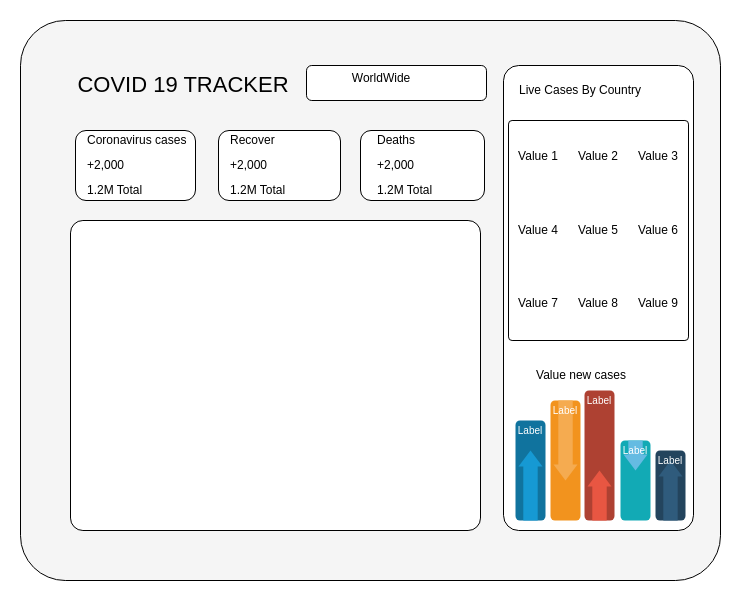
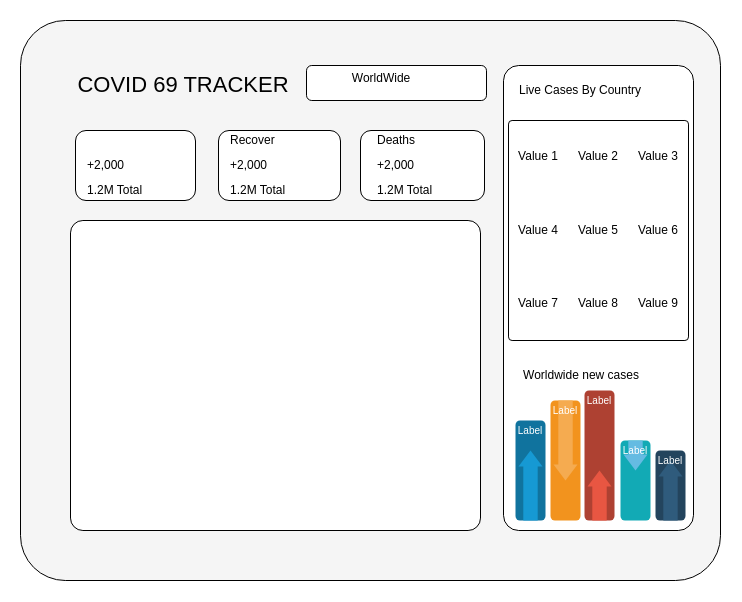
(184, 86) -> (184, 86)
(141, 141) -> none
(582, 376) -> (582, 376)
